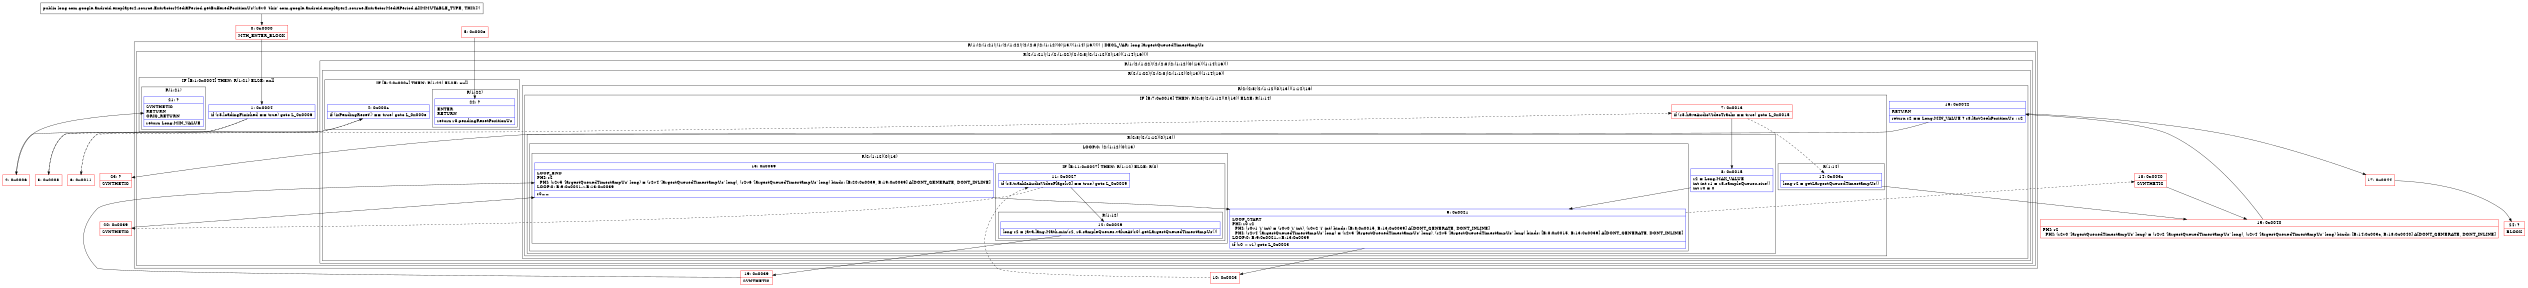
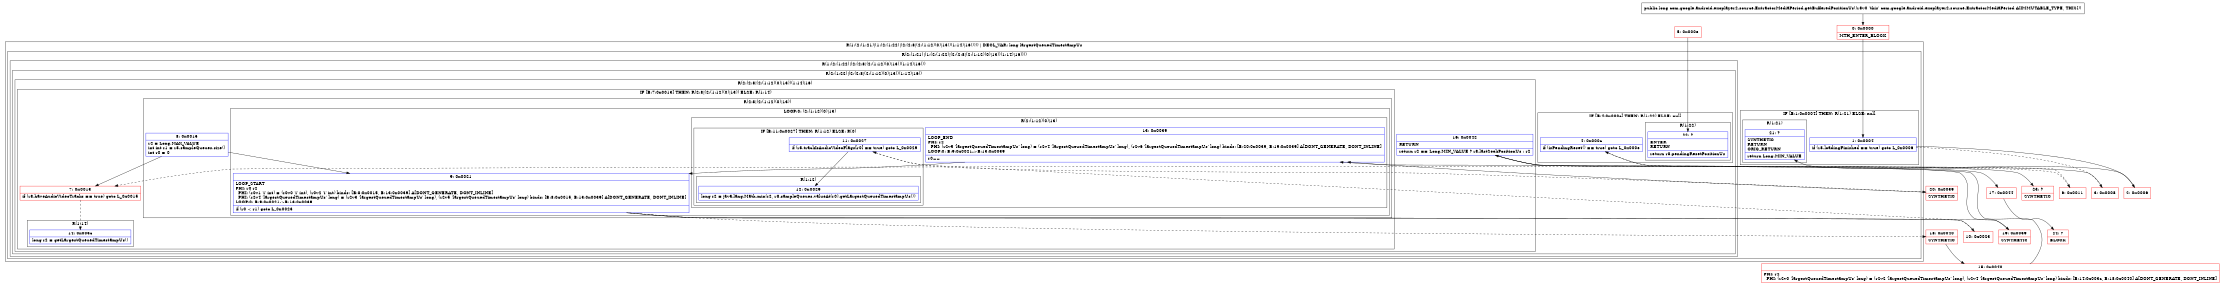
(1732, 142) -> (130, 171)
(2025, 202) -> none
(968, 248) -> (1318, 218)
